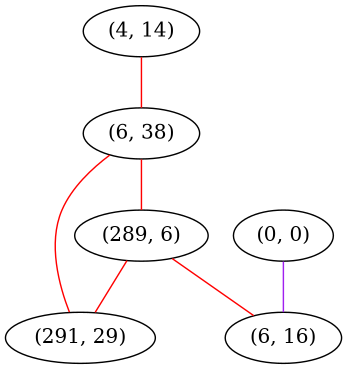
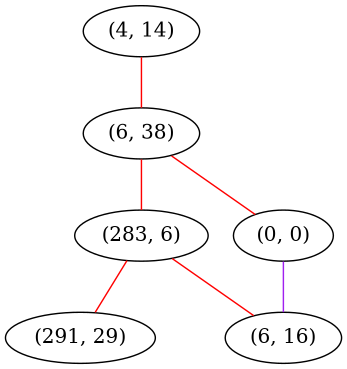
(57, 225) -> (213, 185)
(141, 236) -> (141, 236)
